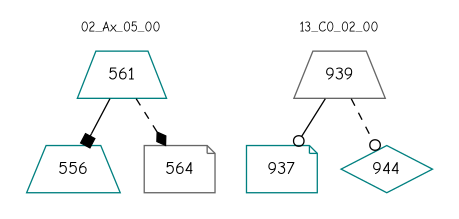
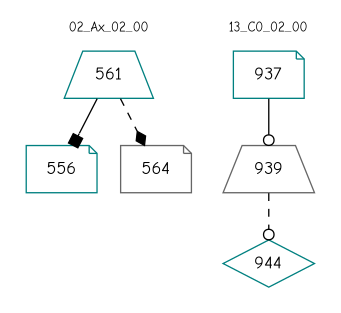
(121, 28) -> (109, 28)
(314, 118) -> (269, 117)
(73, 169) -> (62, 169)
